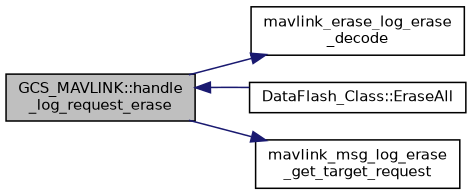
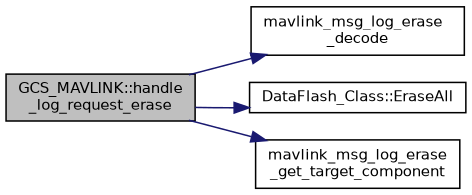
(358, 31) -> (358, 31)
(230, 87) -> (215, 108)
(358, 164) -> (358, 164)
